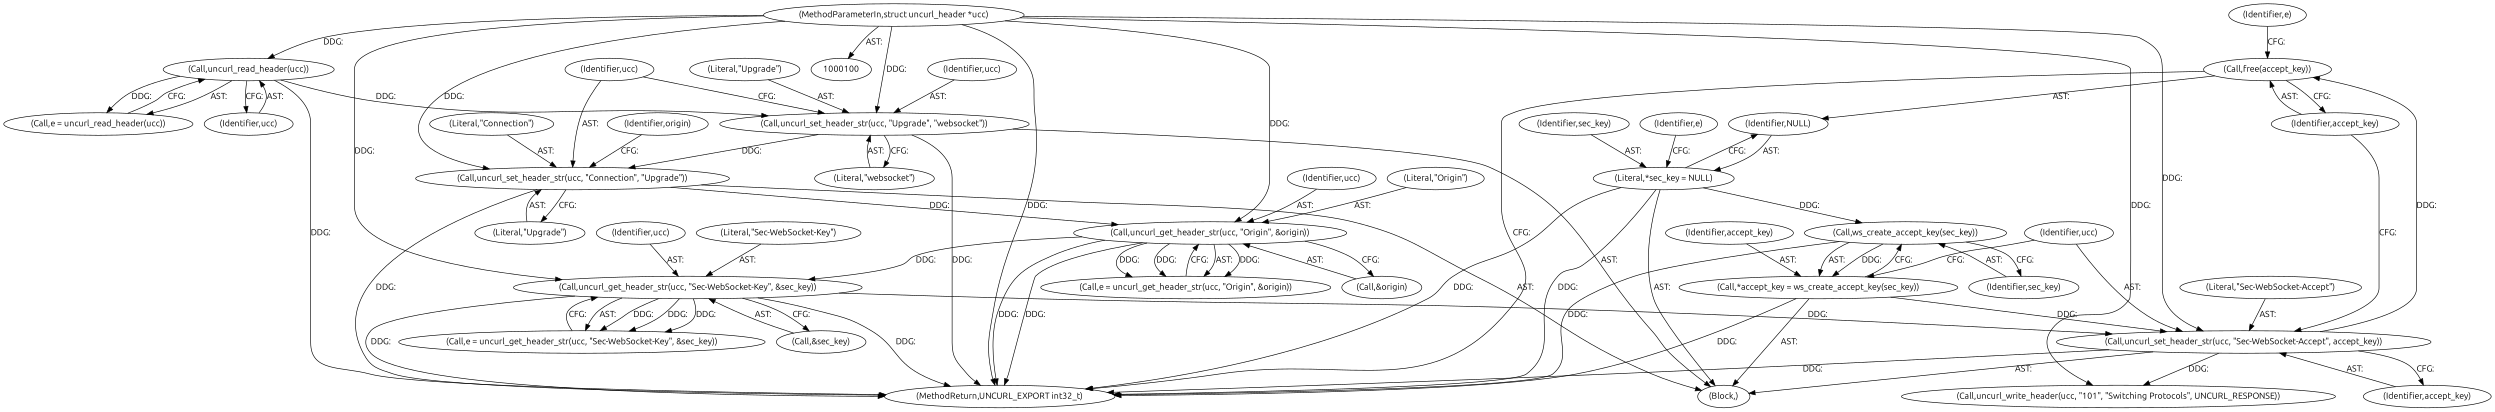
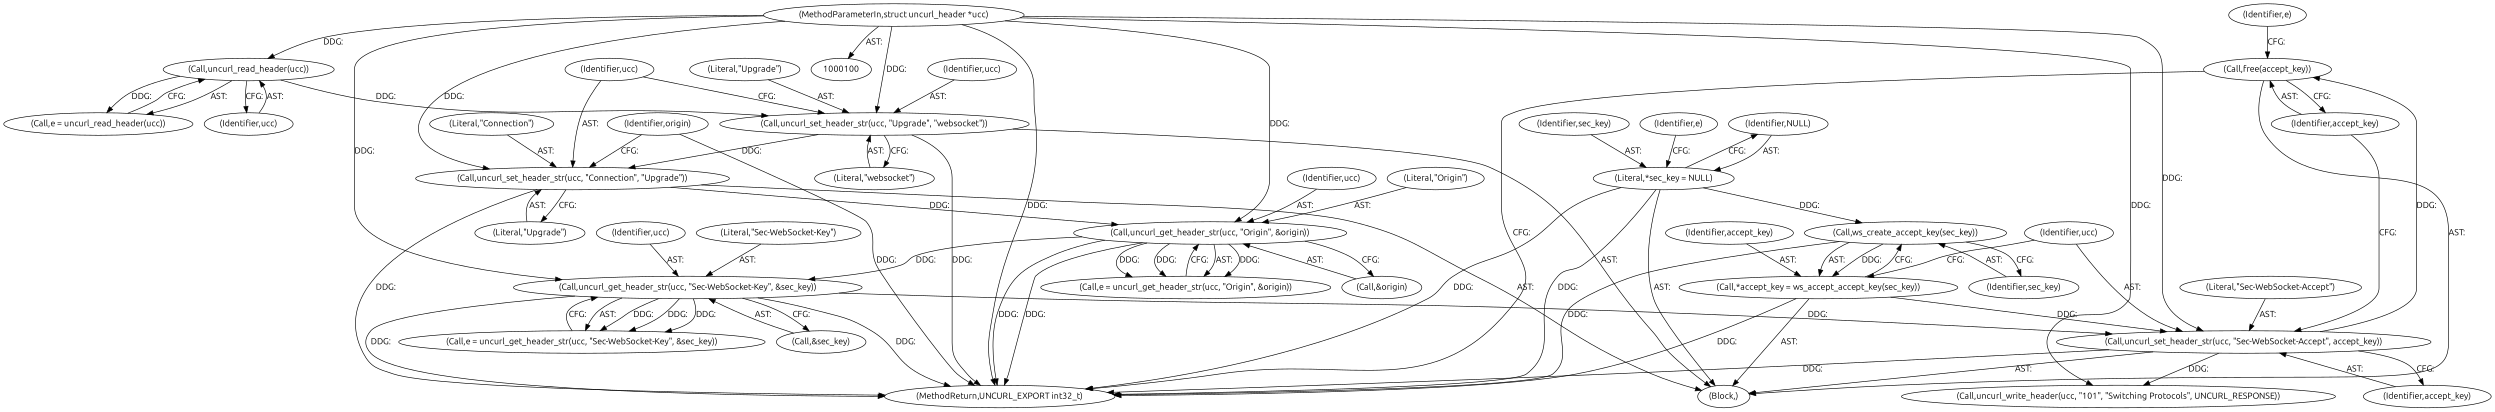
(2021, 97) -> (2306, 377)
(1818, 288) -> (1818, 288)
(384, 376) -> (862, 219)
